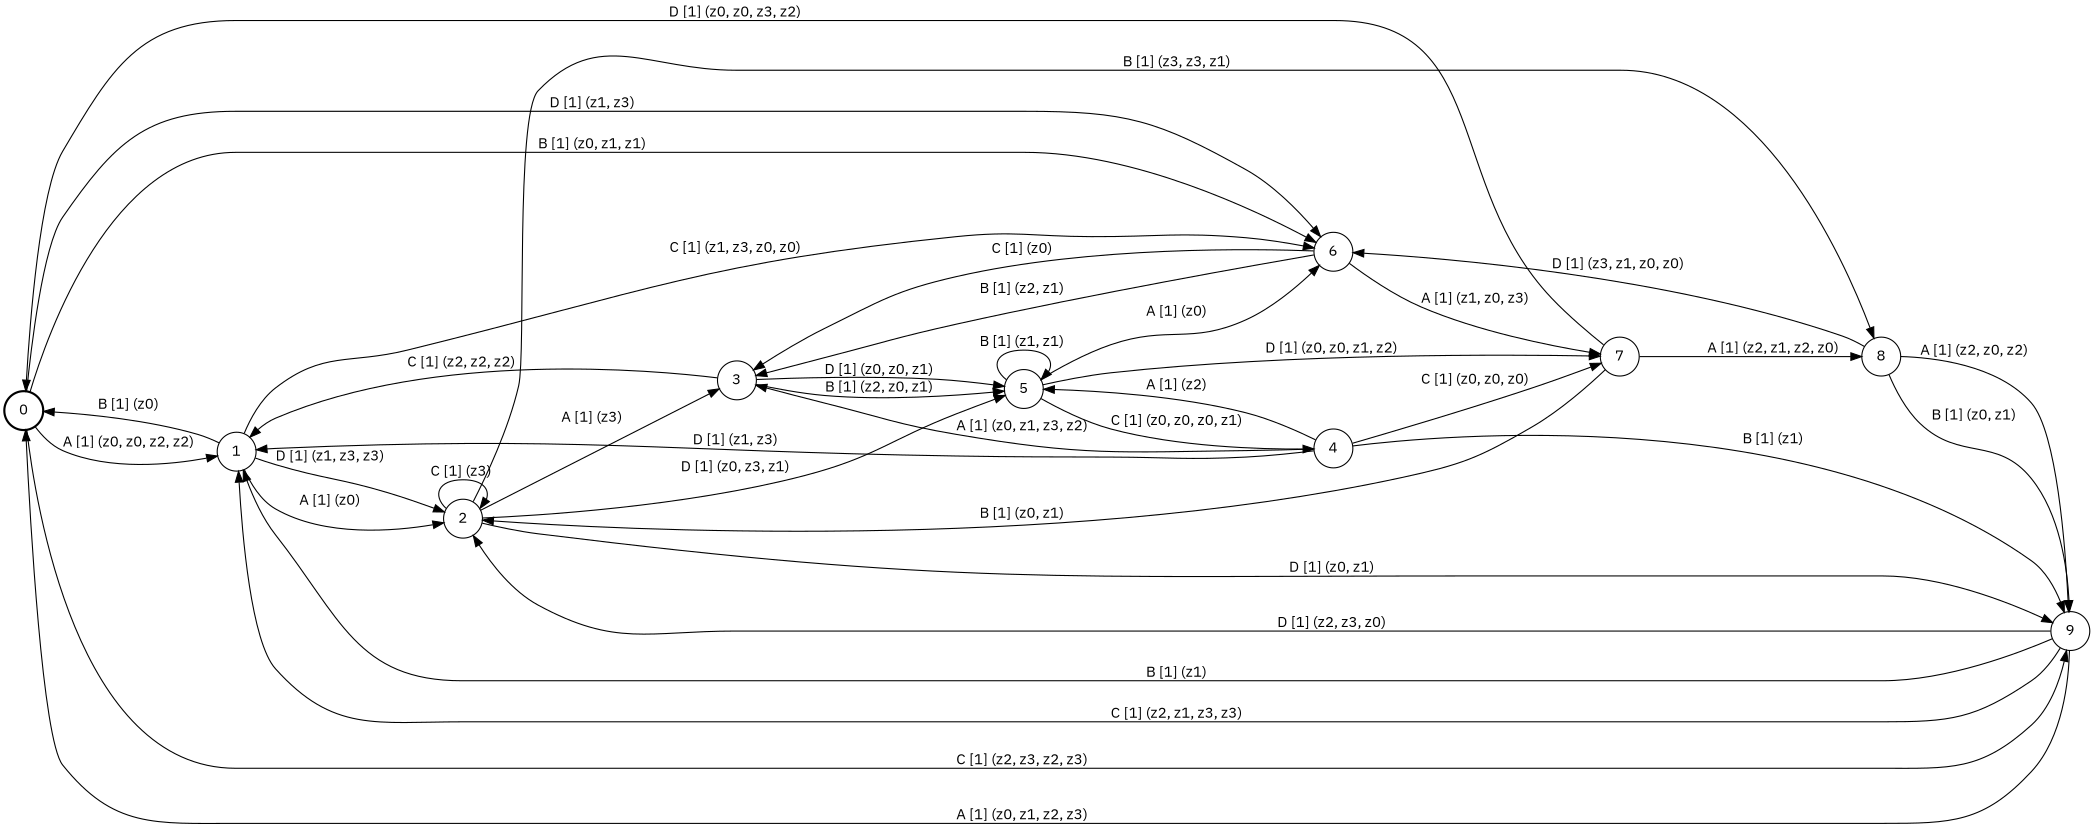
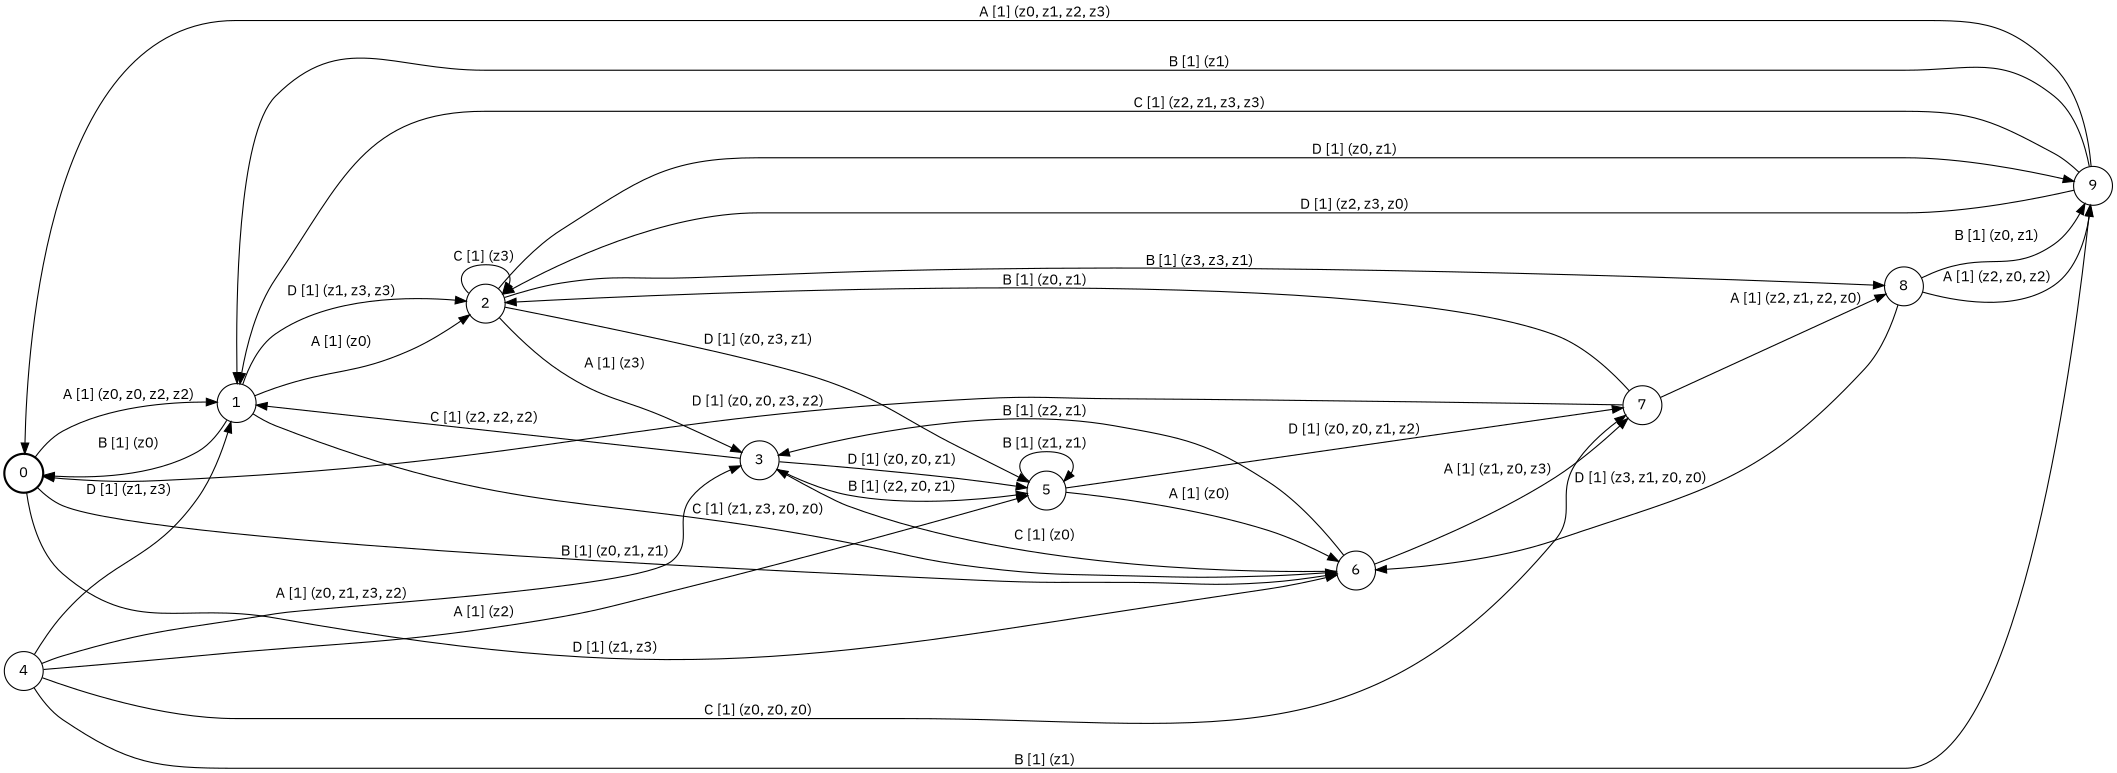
(1168, 440) -> none
(961, 768) -> none
